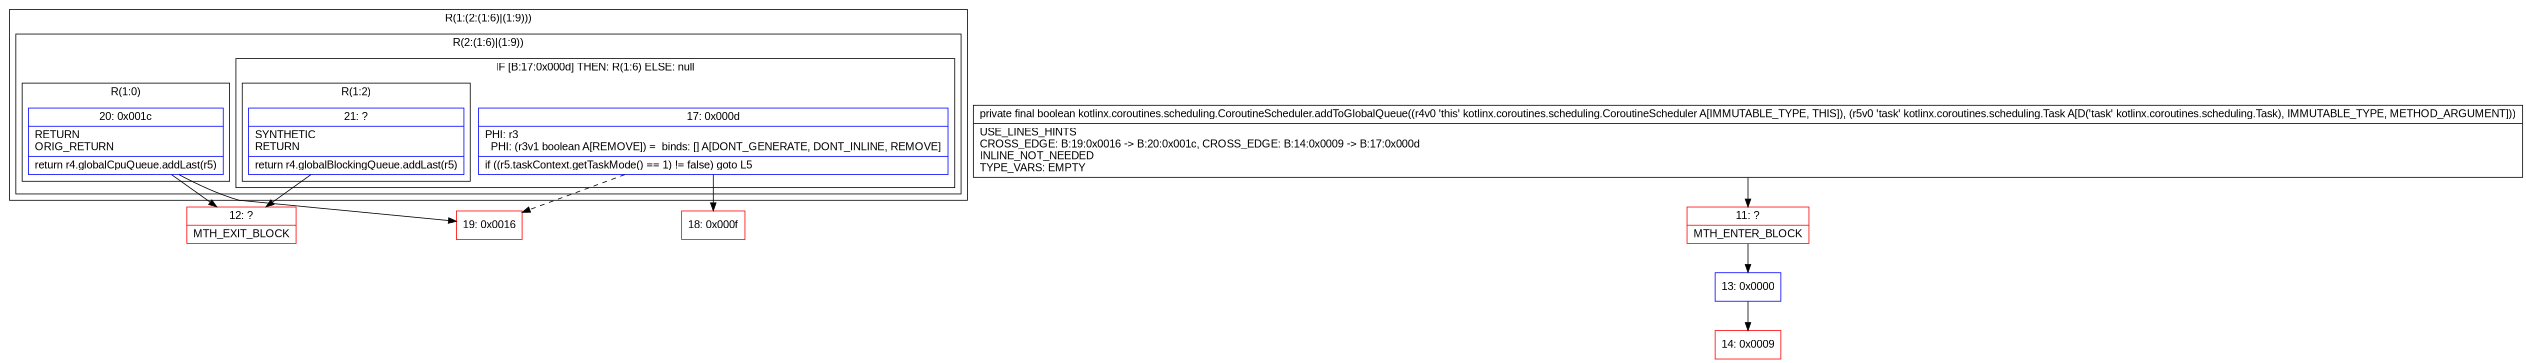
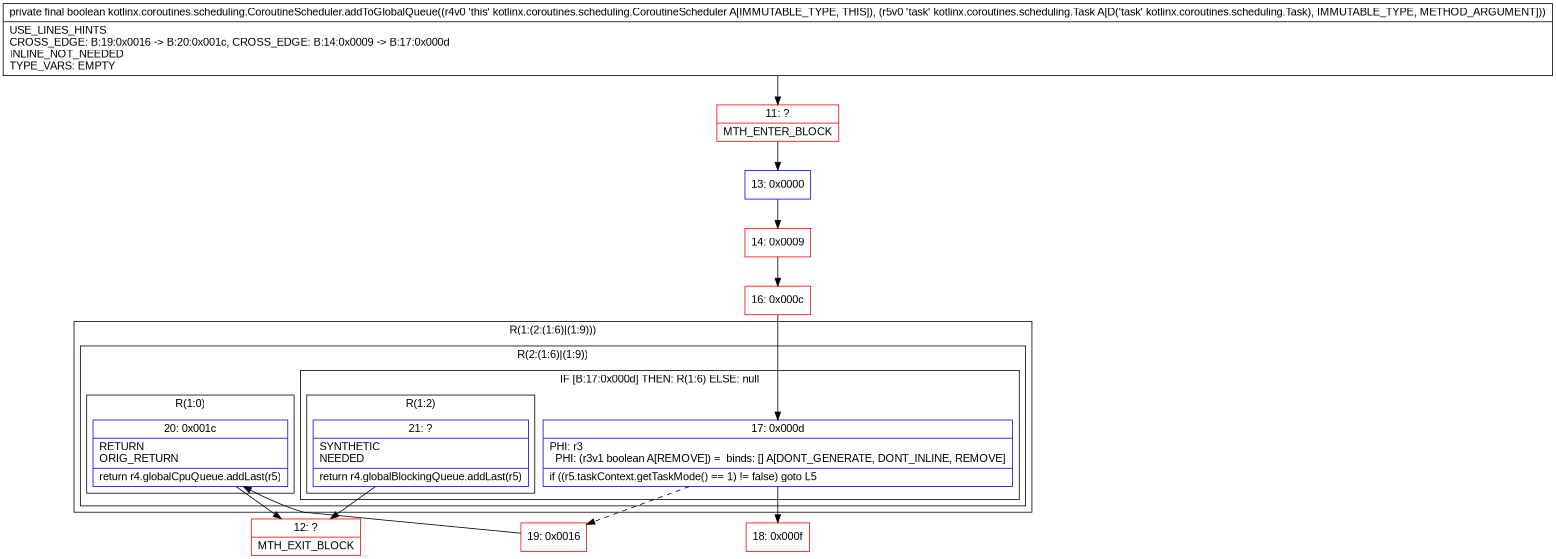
(277, 147) -> (342, 459)
(311, 207) -> (384, 520)
none -> (778, 300)
